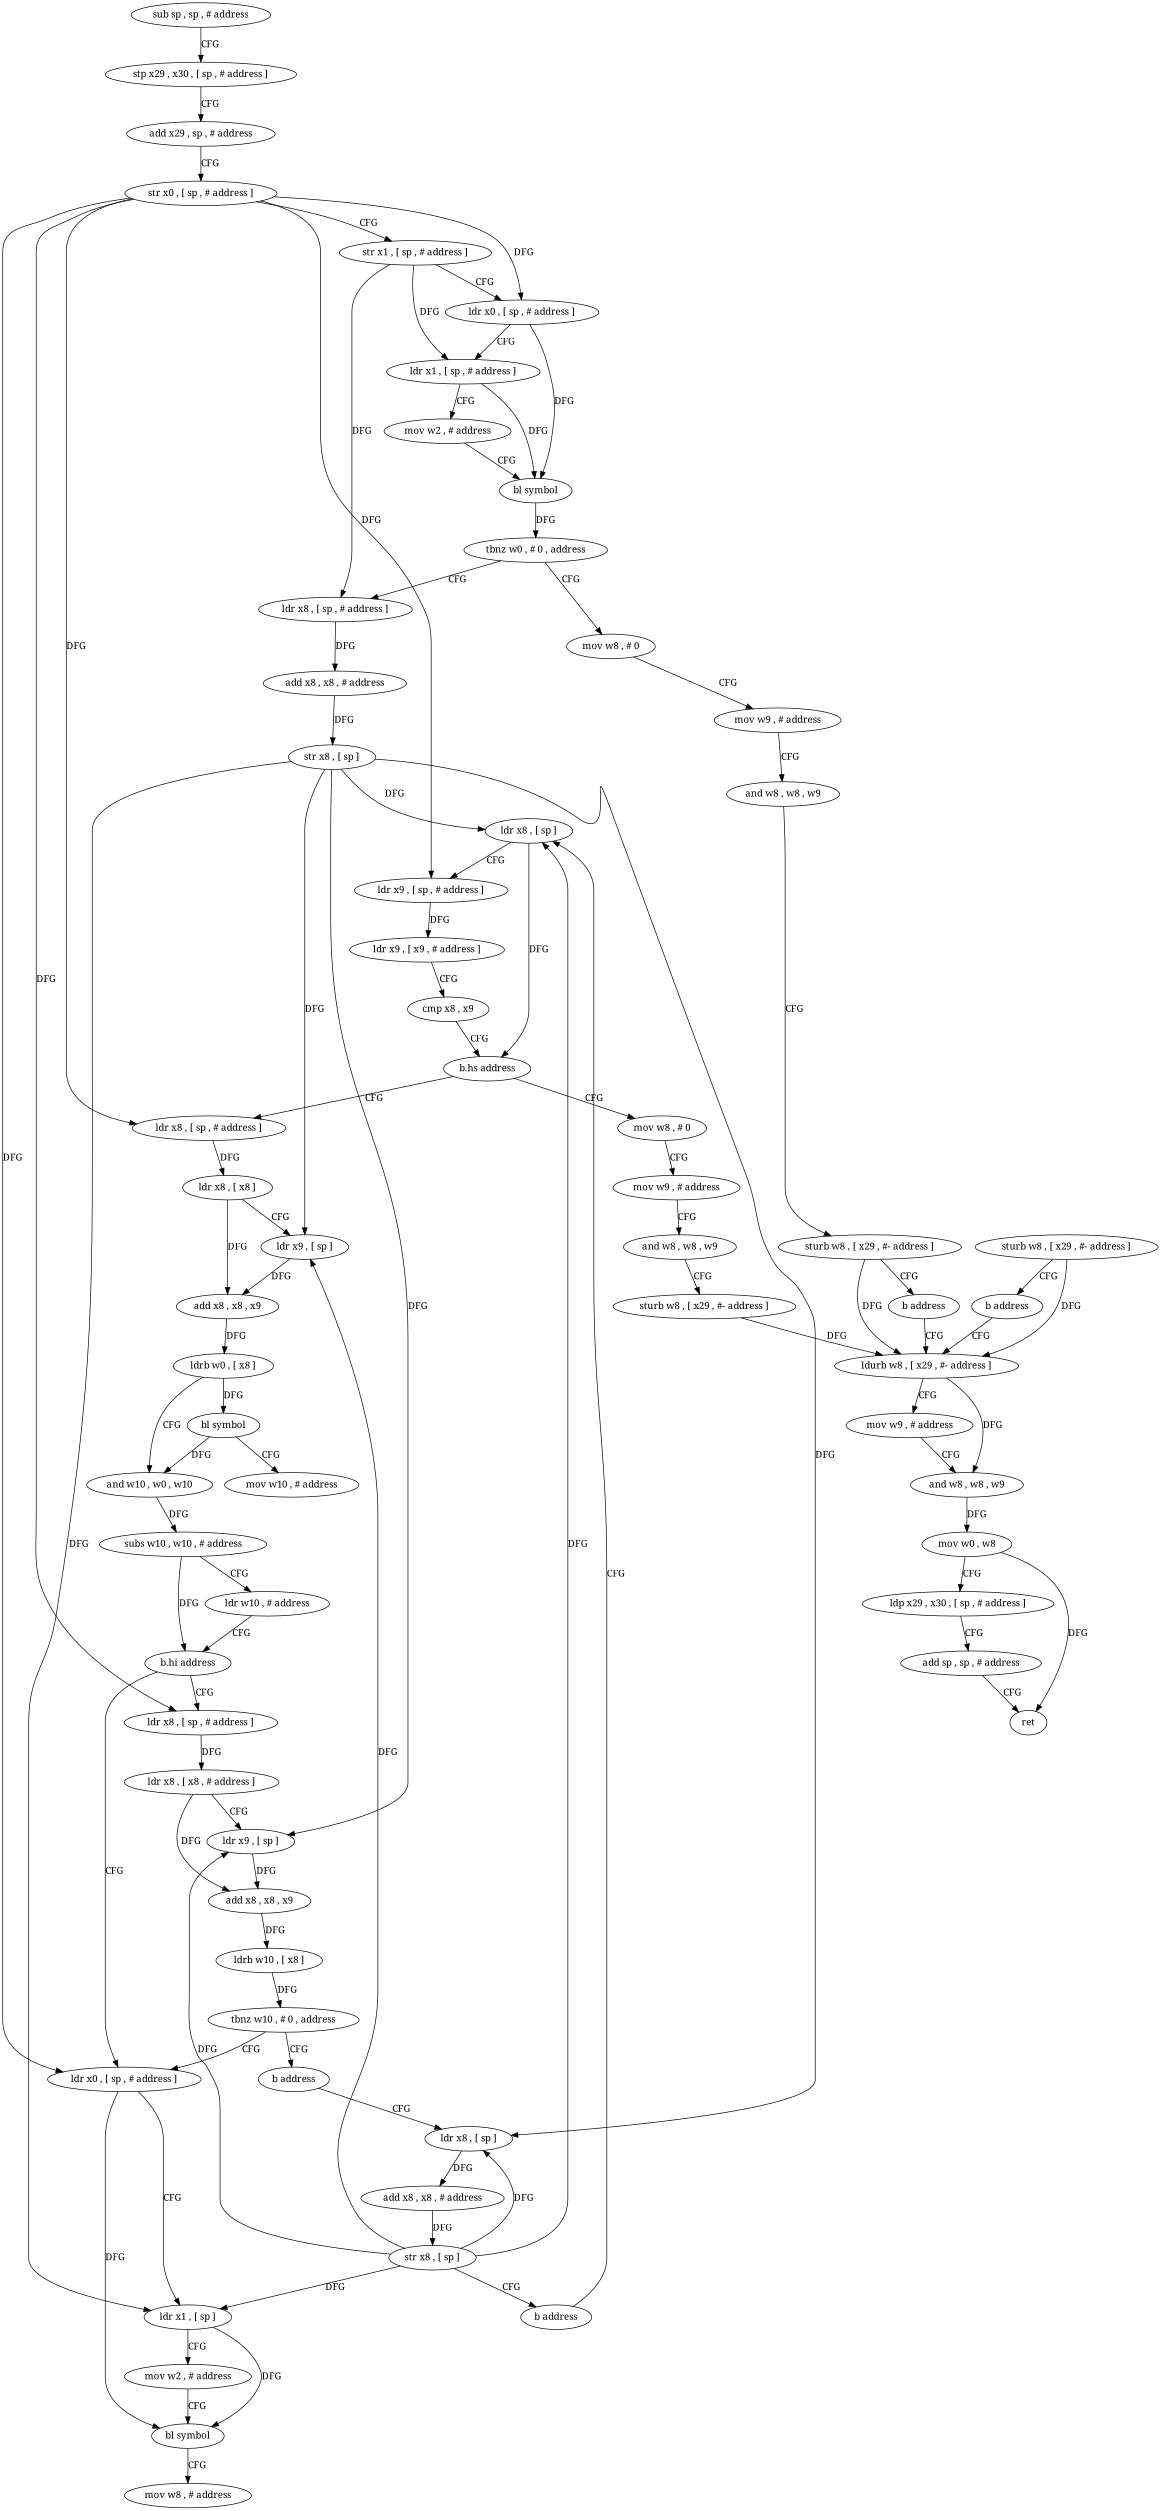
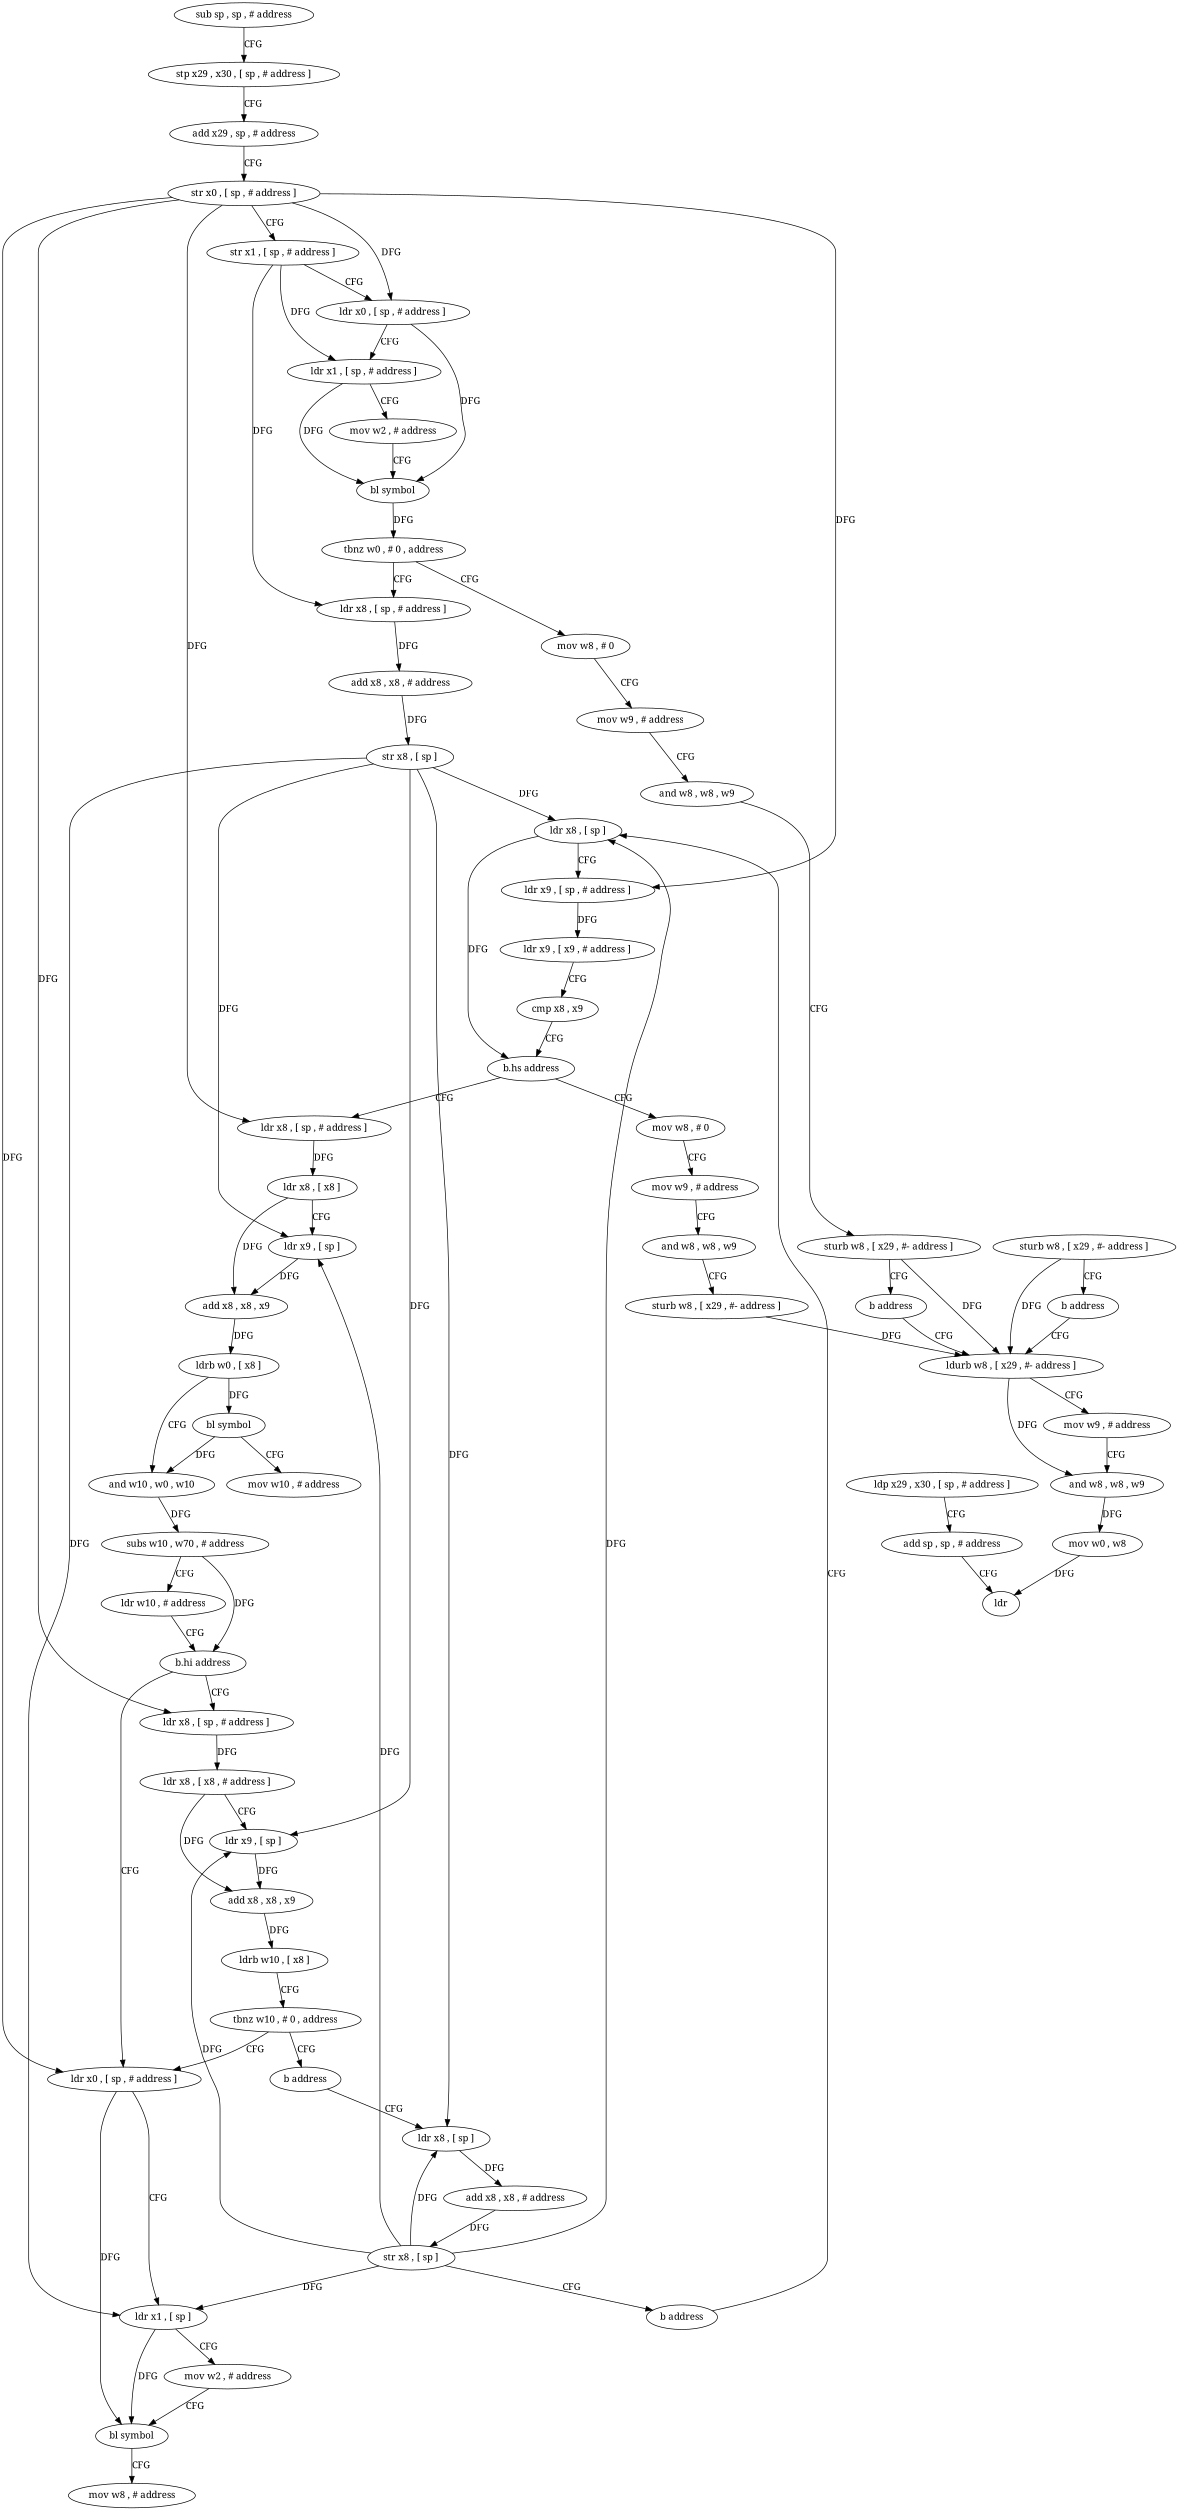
(183, 1544) -> (185, 1544)
(963, 1571) -> none
(1028, 1723) -> (1001, 1604)
(287, 1990) -> (290, 1990)
